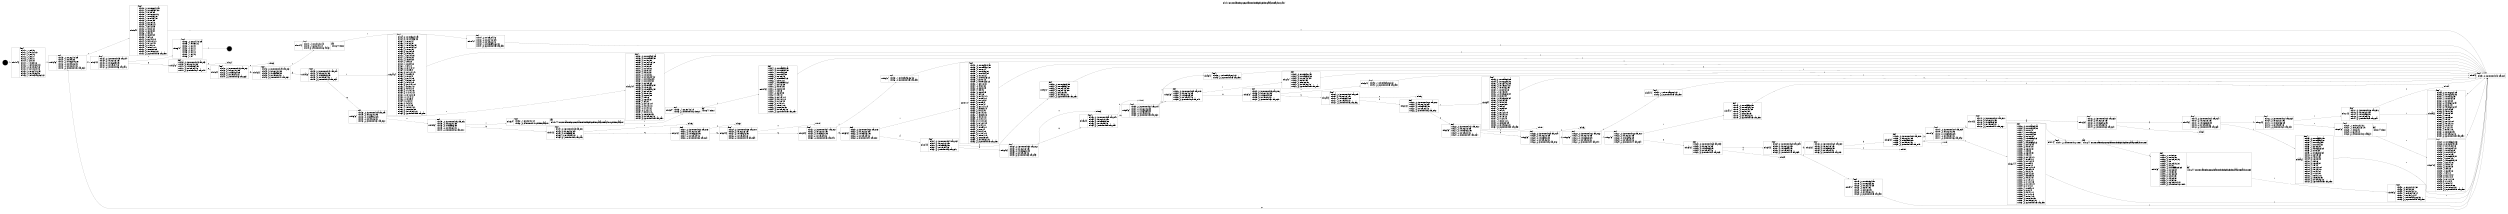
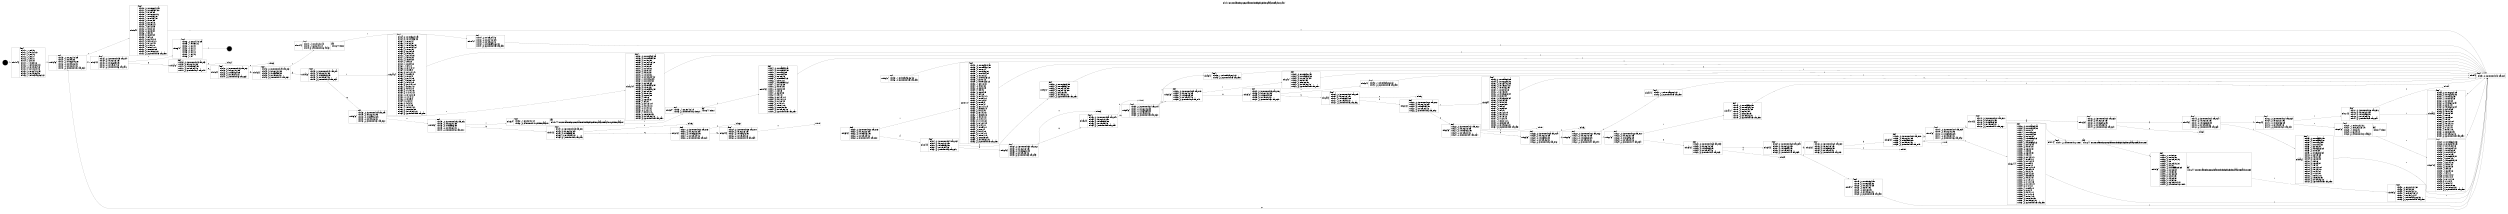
(818, 134) -> none
